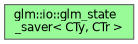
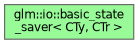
(69, 22) -> (69, 22)
